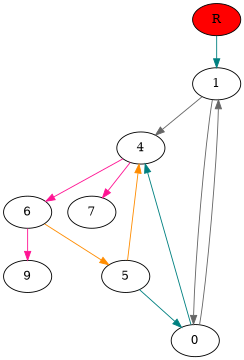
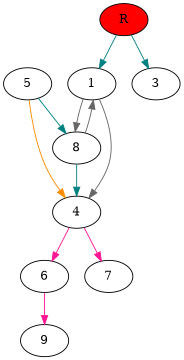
none -> (156, 84)
(73, 242) -> none
(195, 341) -> (77, 148)
